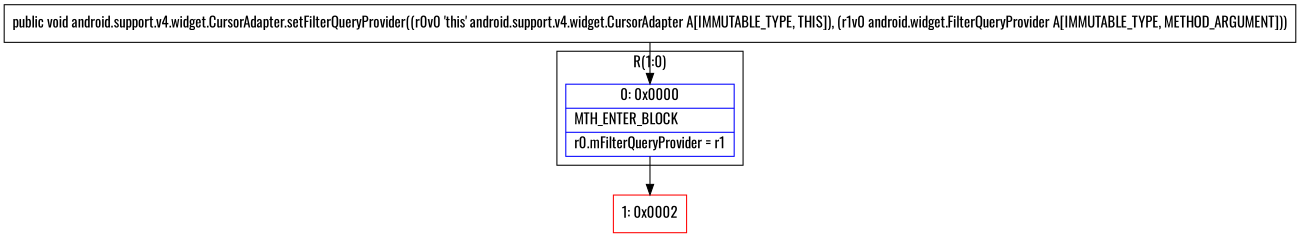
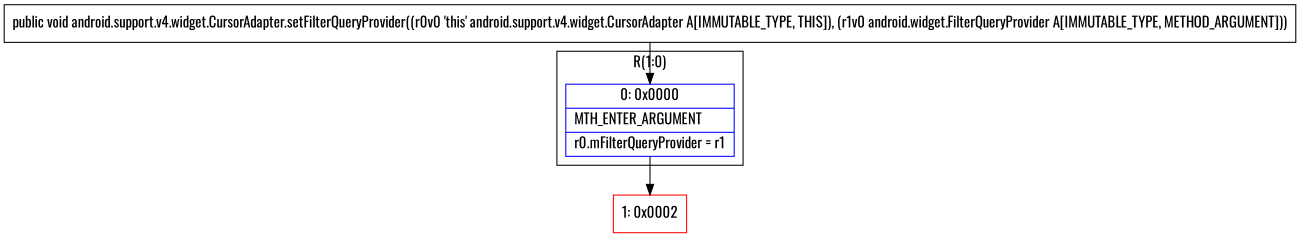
(626, 120) -> (638, 120)
